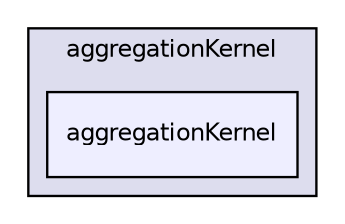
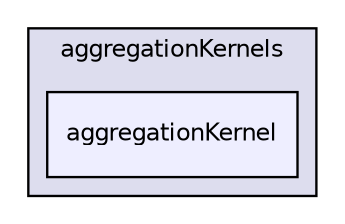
(172, 51) -> (172, 51)
